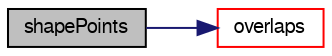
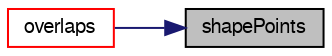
(172, 28) -> (140, 28)
